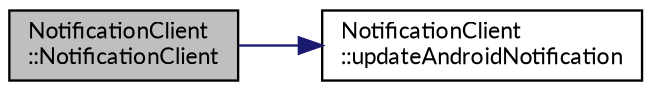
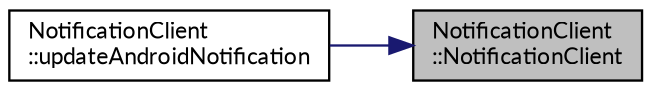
(269, 46) -> (360, 46)
